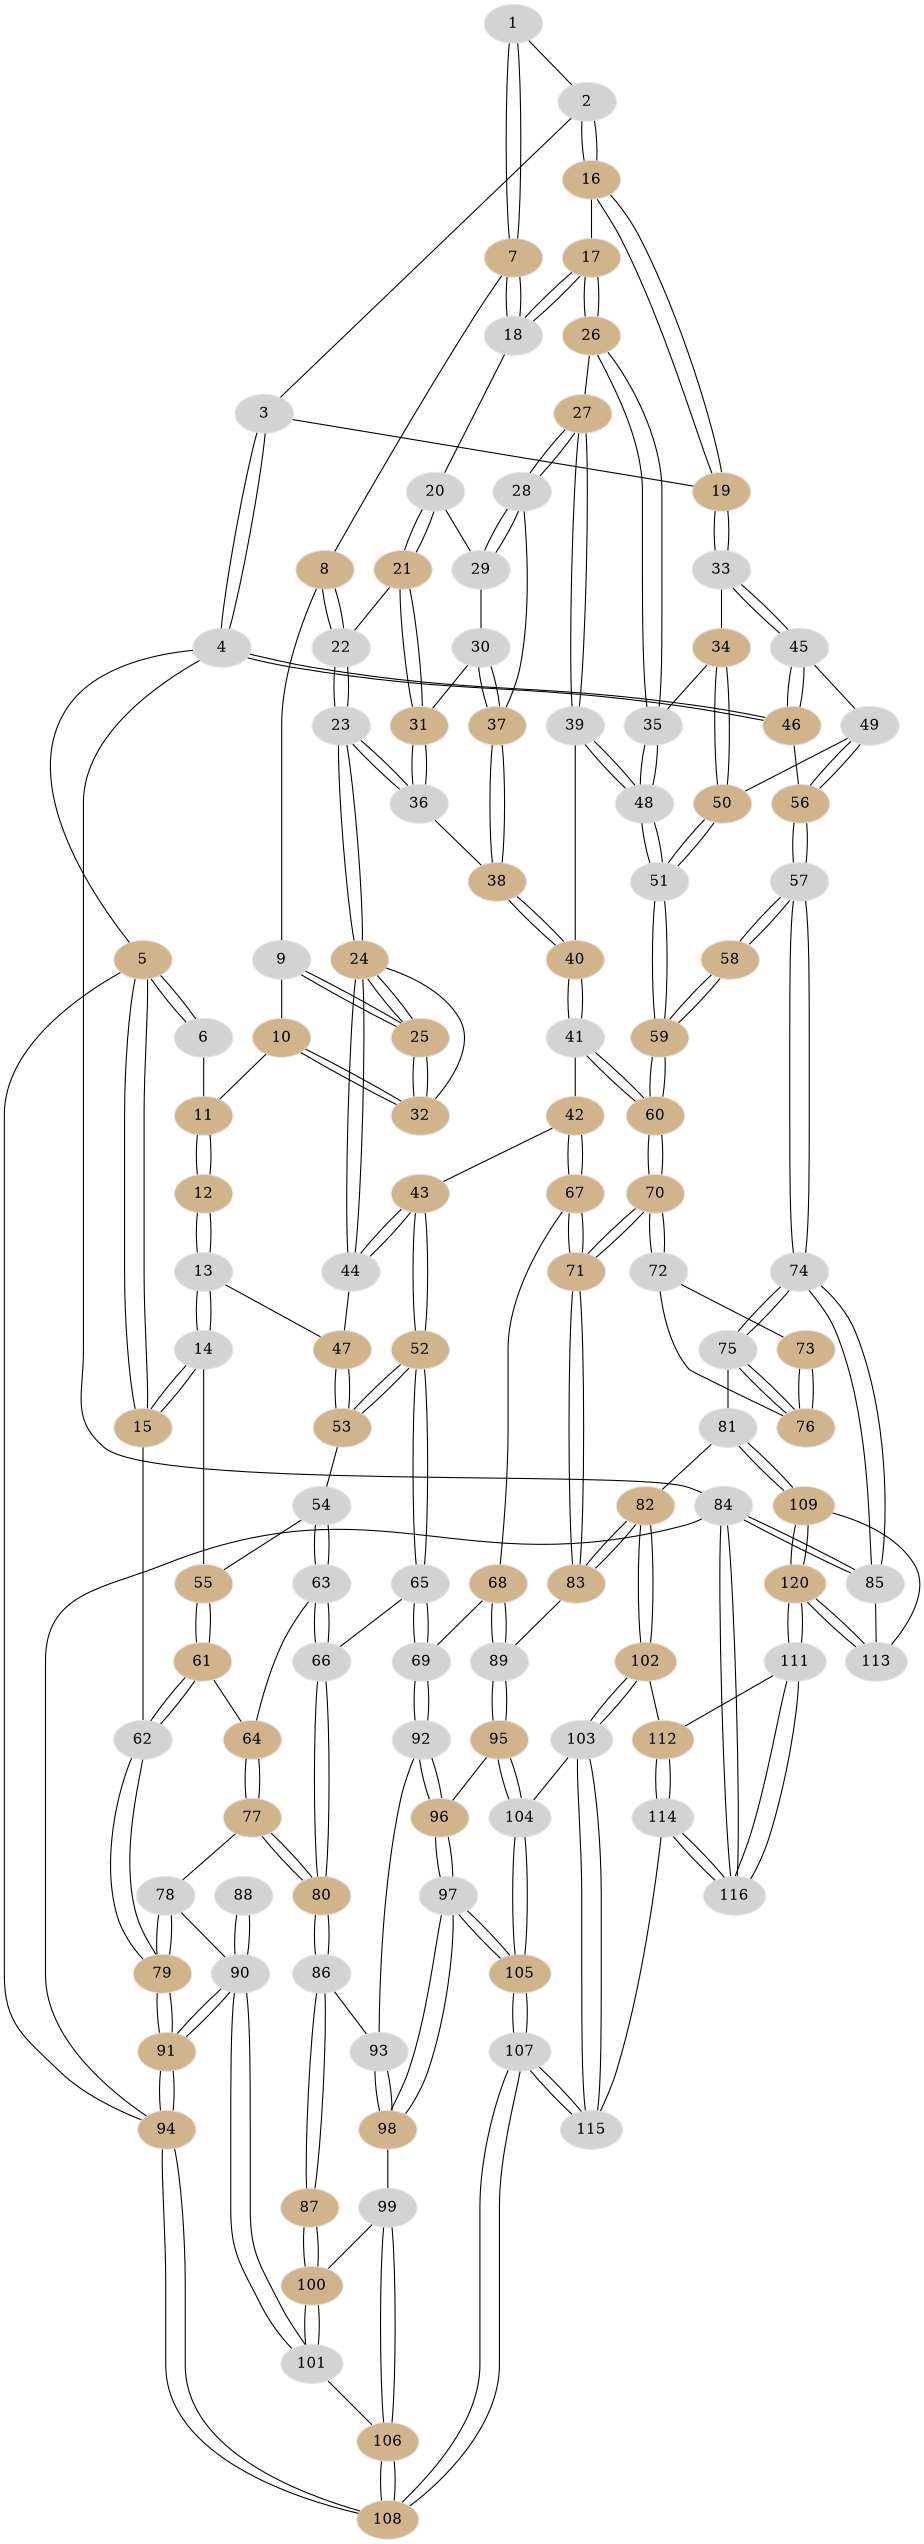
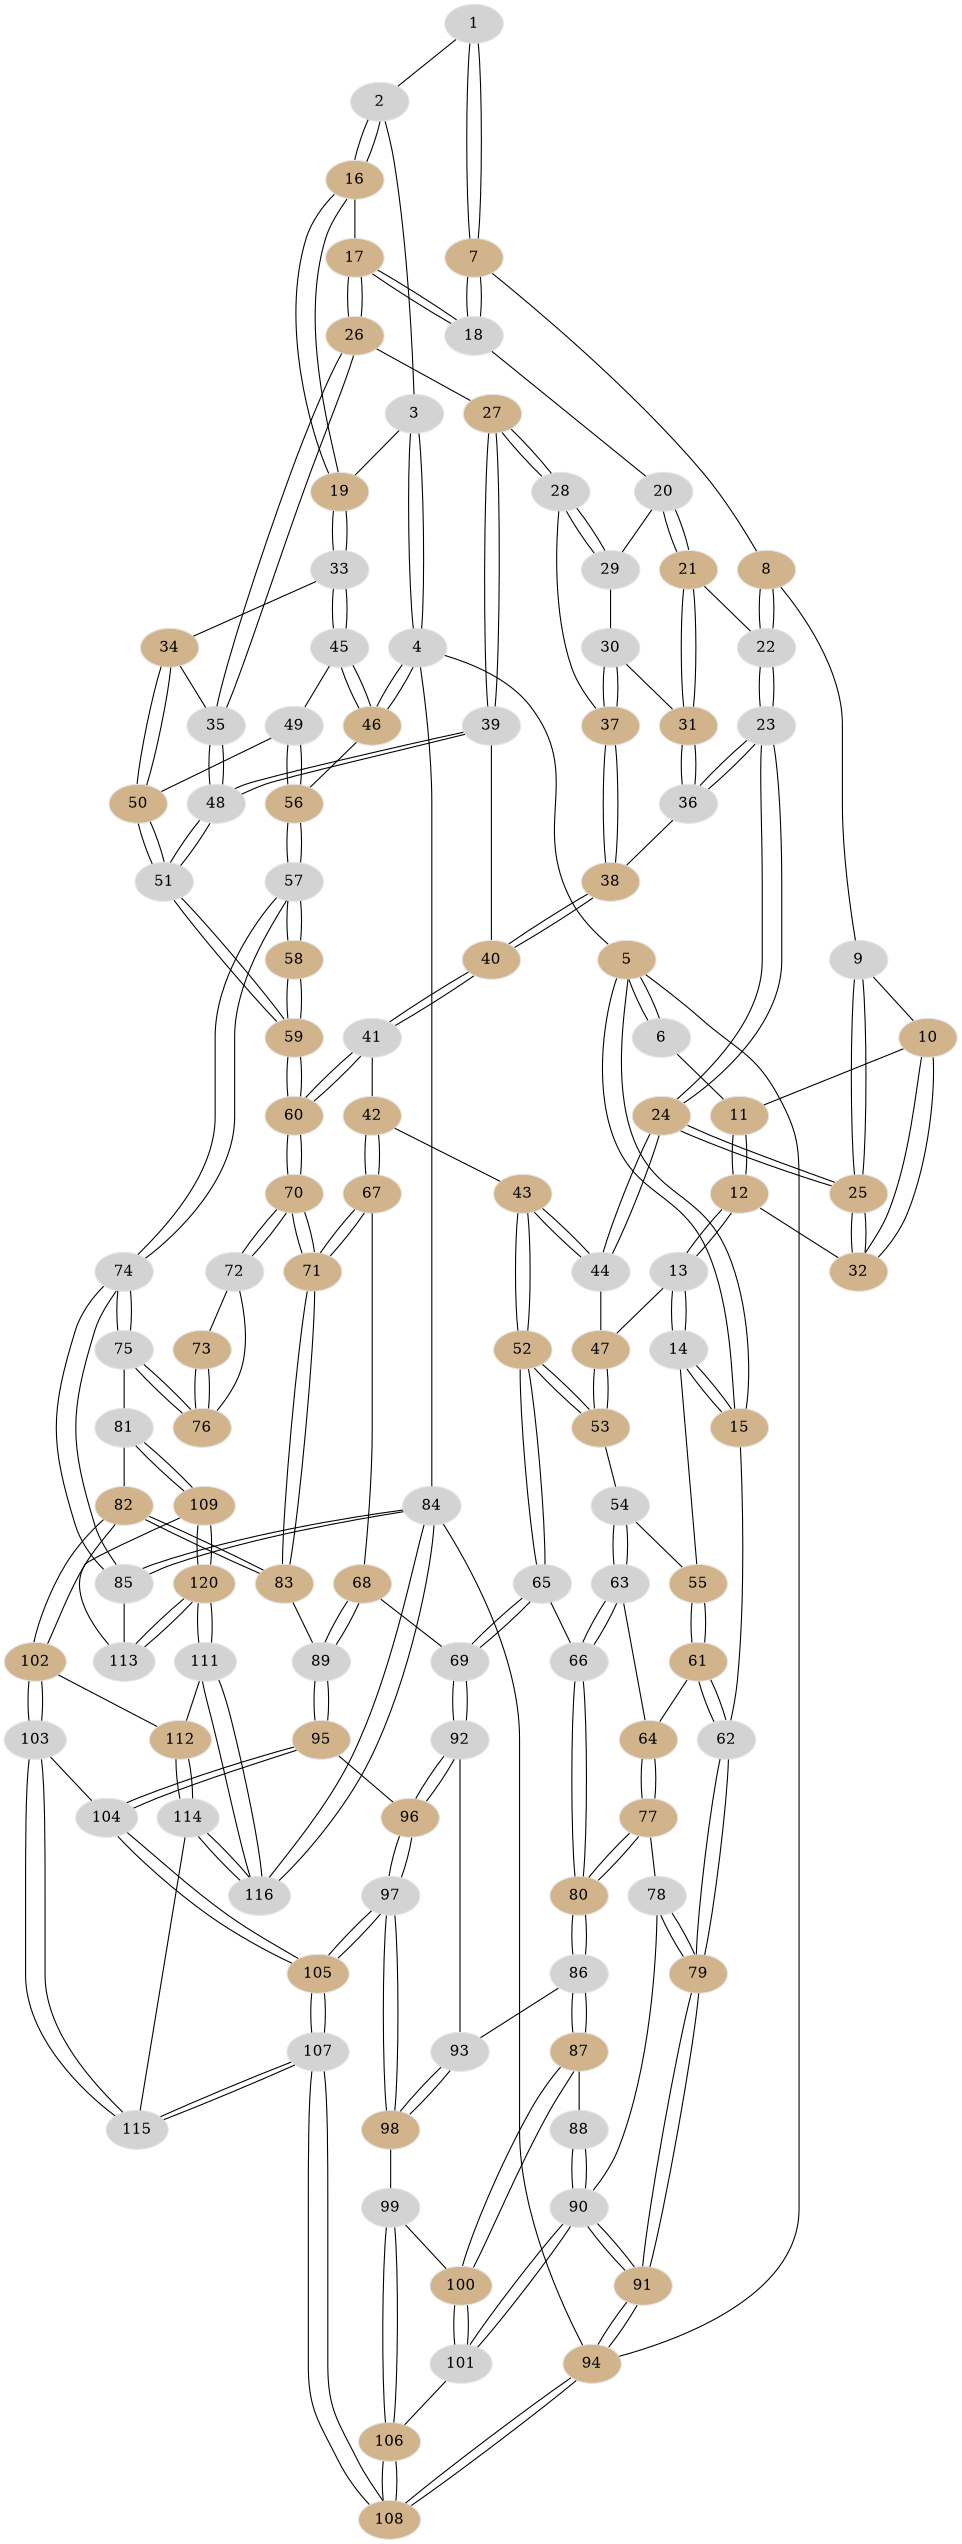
(459, 1018) -> (791, 1228)
none -> (579, 2091)
